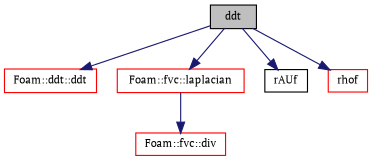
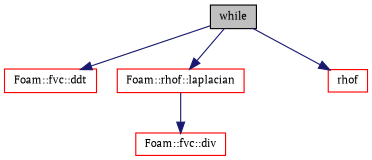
(233, 17) -> (233, 17)
(50, 81) -> (50, 81)
(181, 81) -> (181, 81)
(286, 81) -> none
